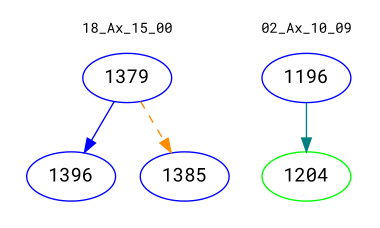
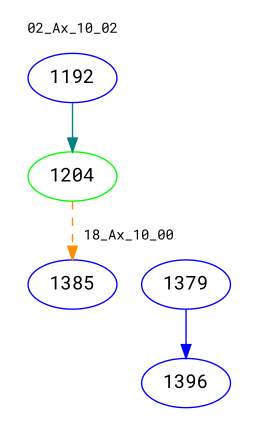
(128, 29) -> (129, 236)
(307, 29) -> (73, 29)
(306, 78) -> (73, 78)
(152, 121) -> (73, 231)
